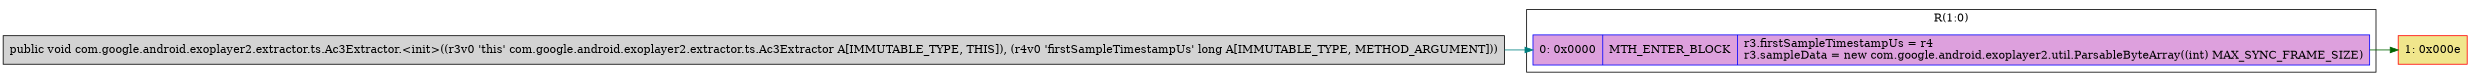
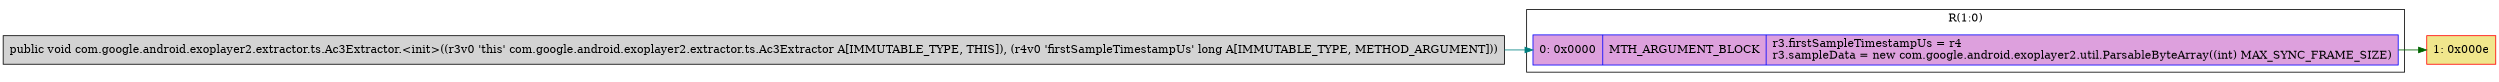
(1670, 50) -> (1684, 50)
